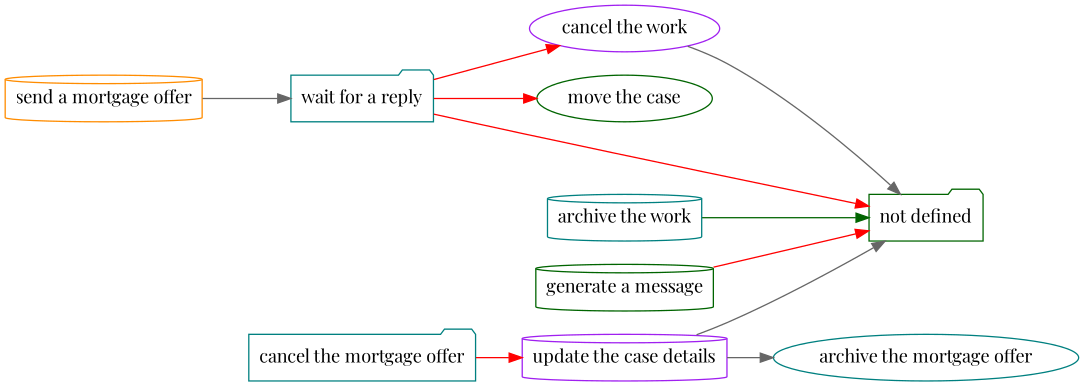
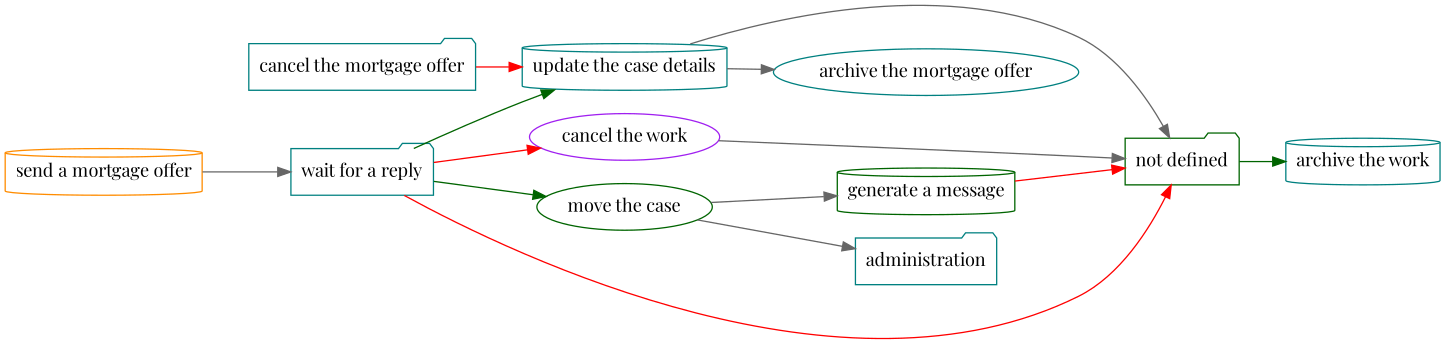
(479, 98) -> (483, 188)
none -> (478, 120)
none -> (767, 200)
(779, 218) -> (1256, 162)
none -> (926, 261)
(625, 358) -> (625, 67)
